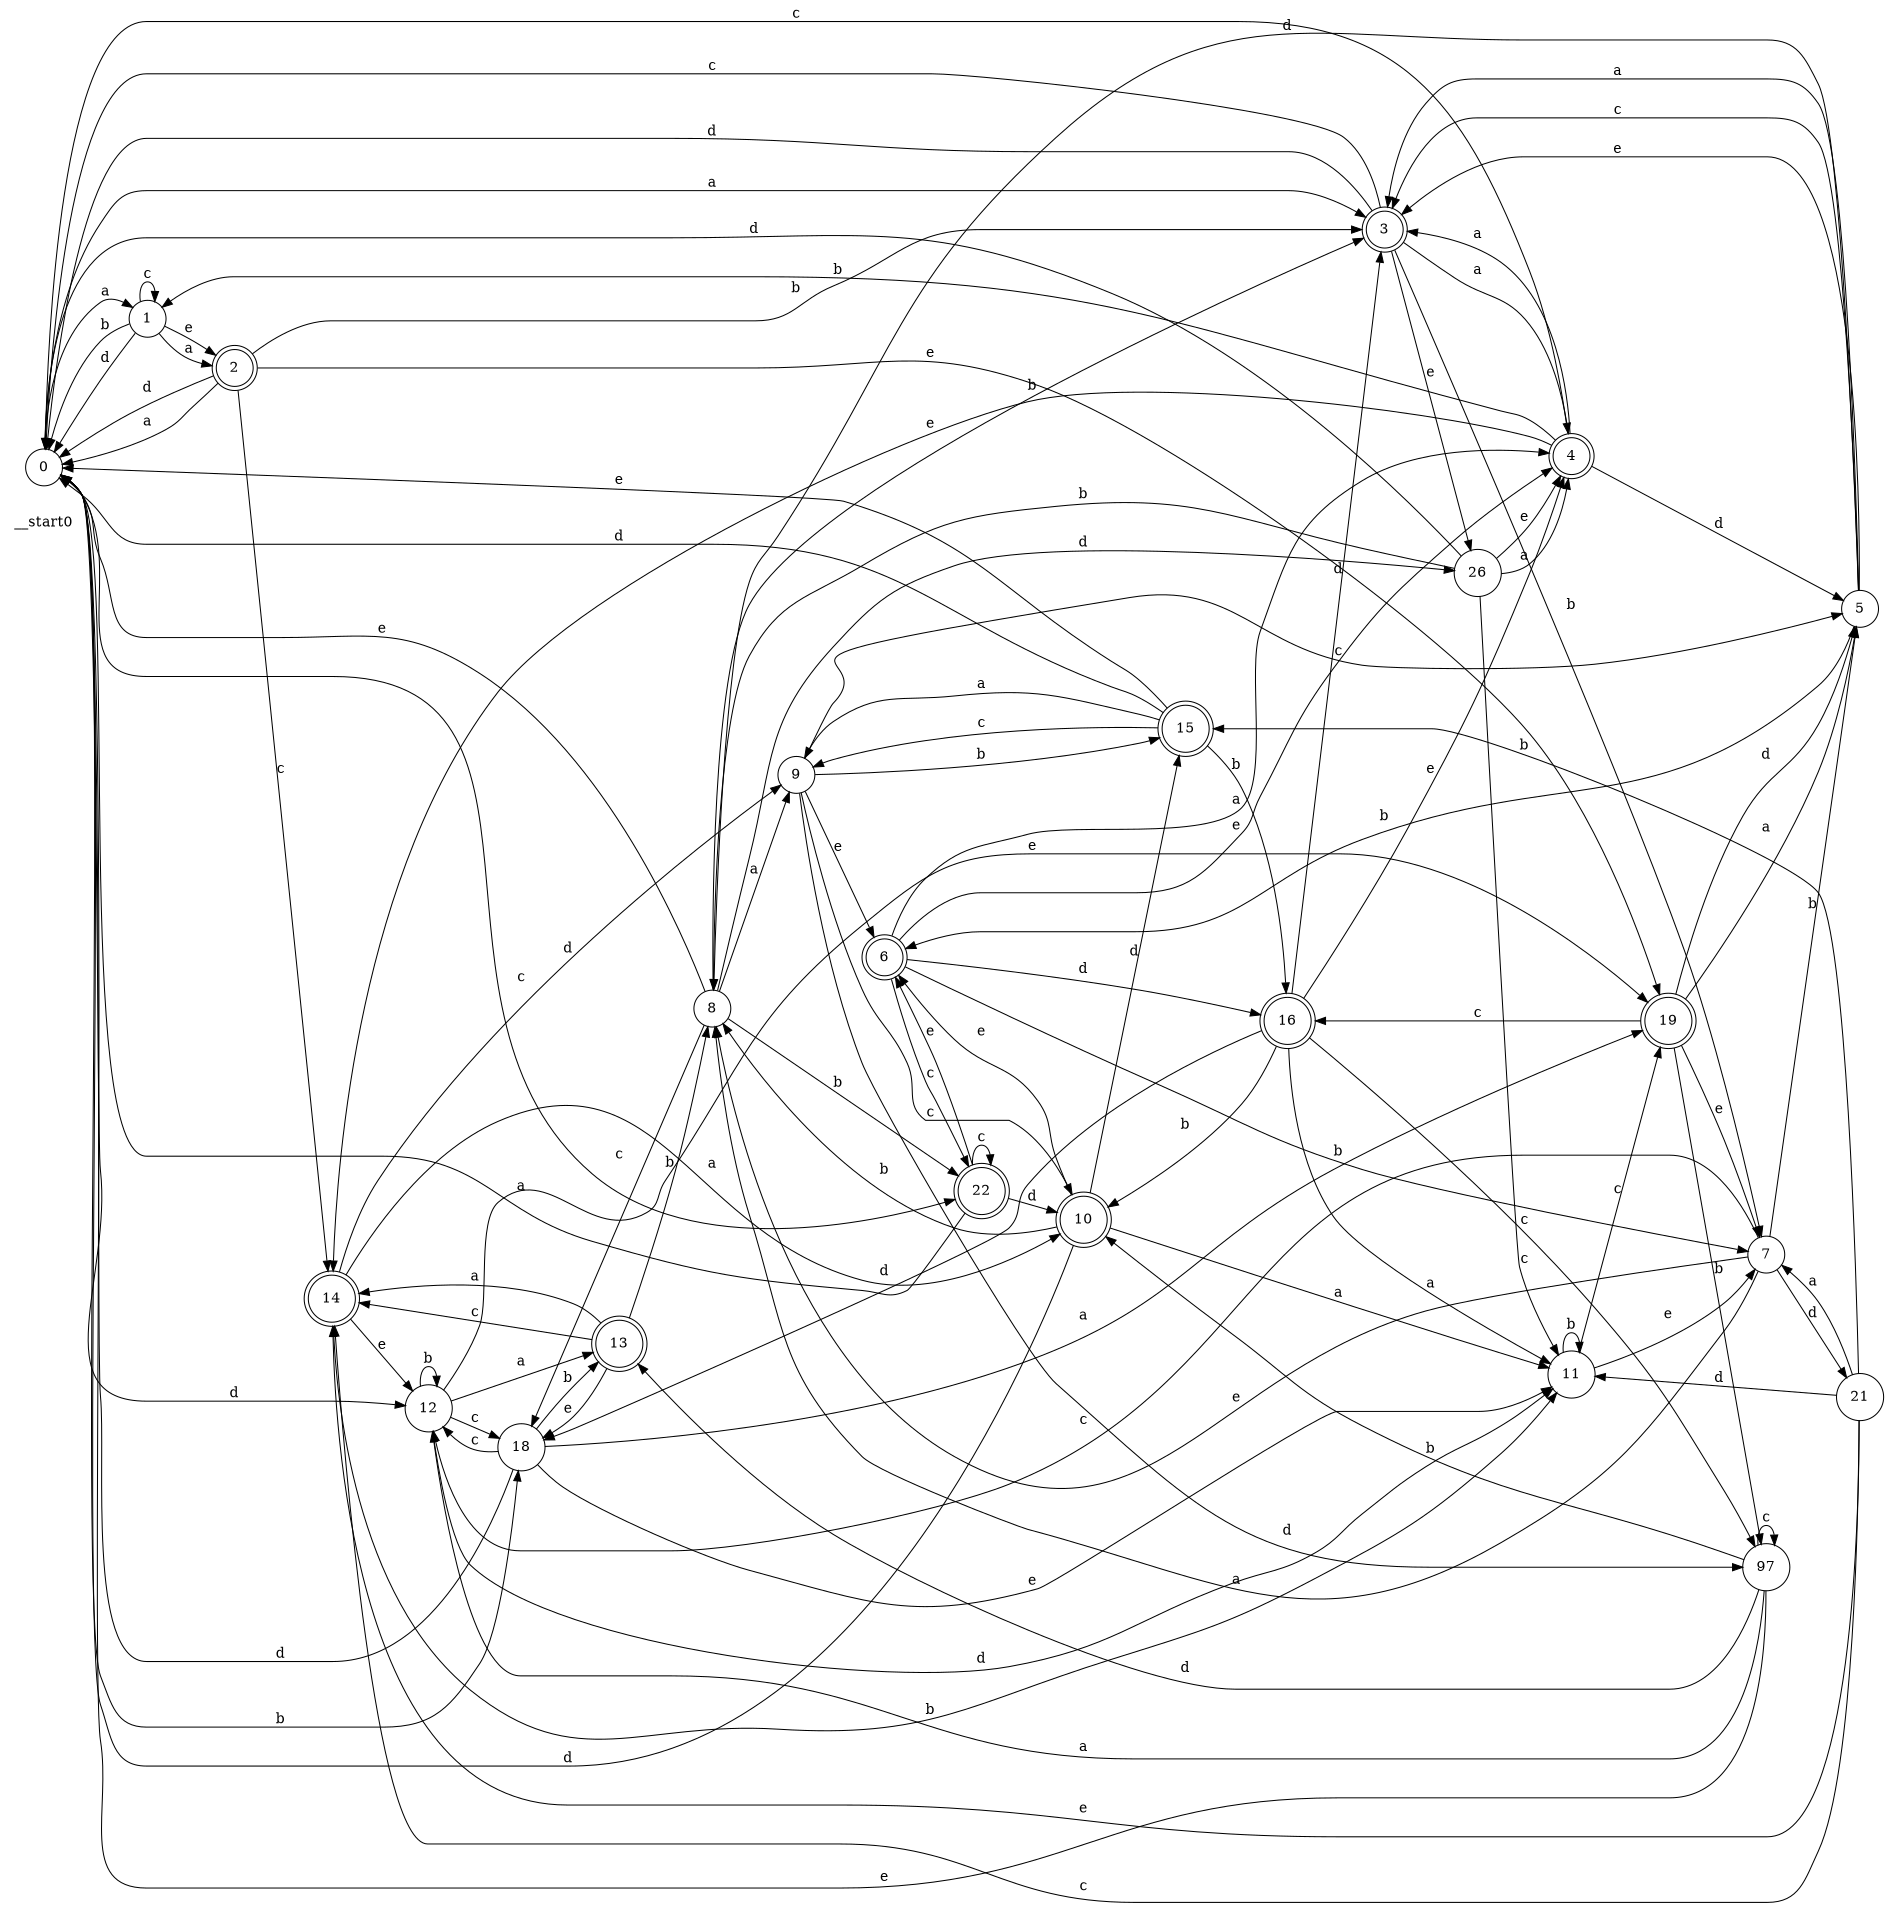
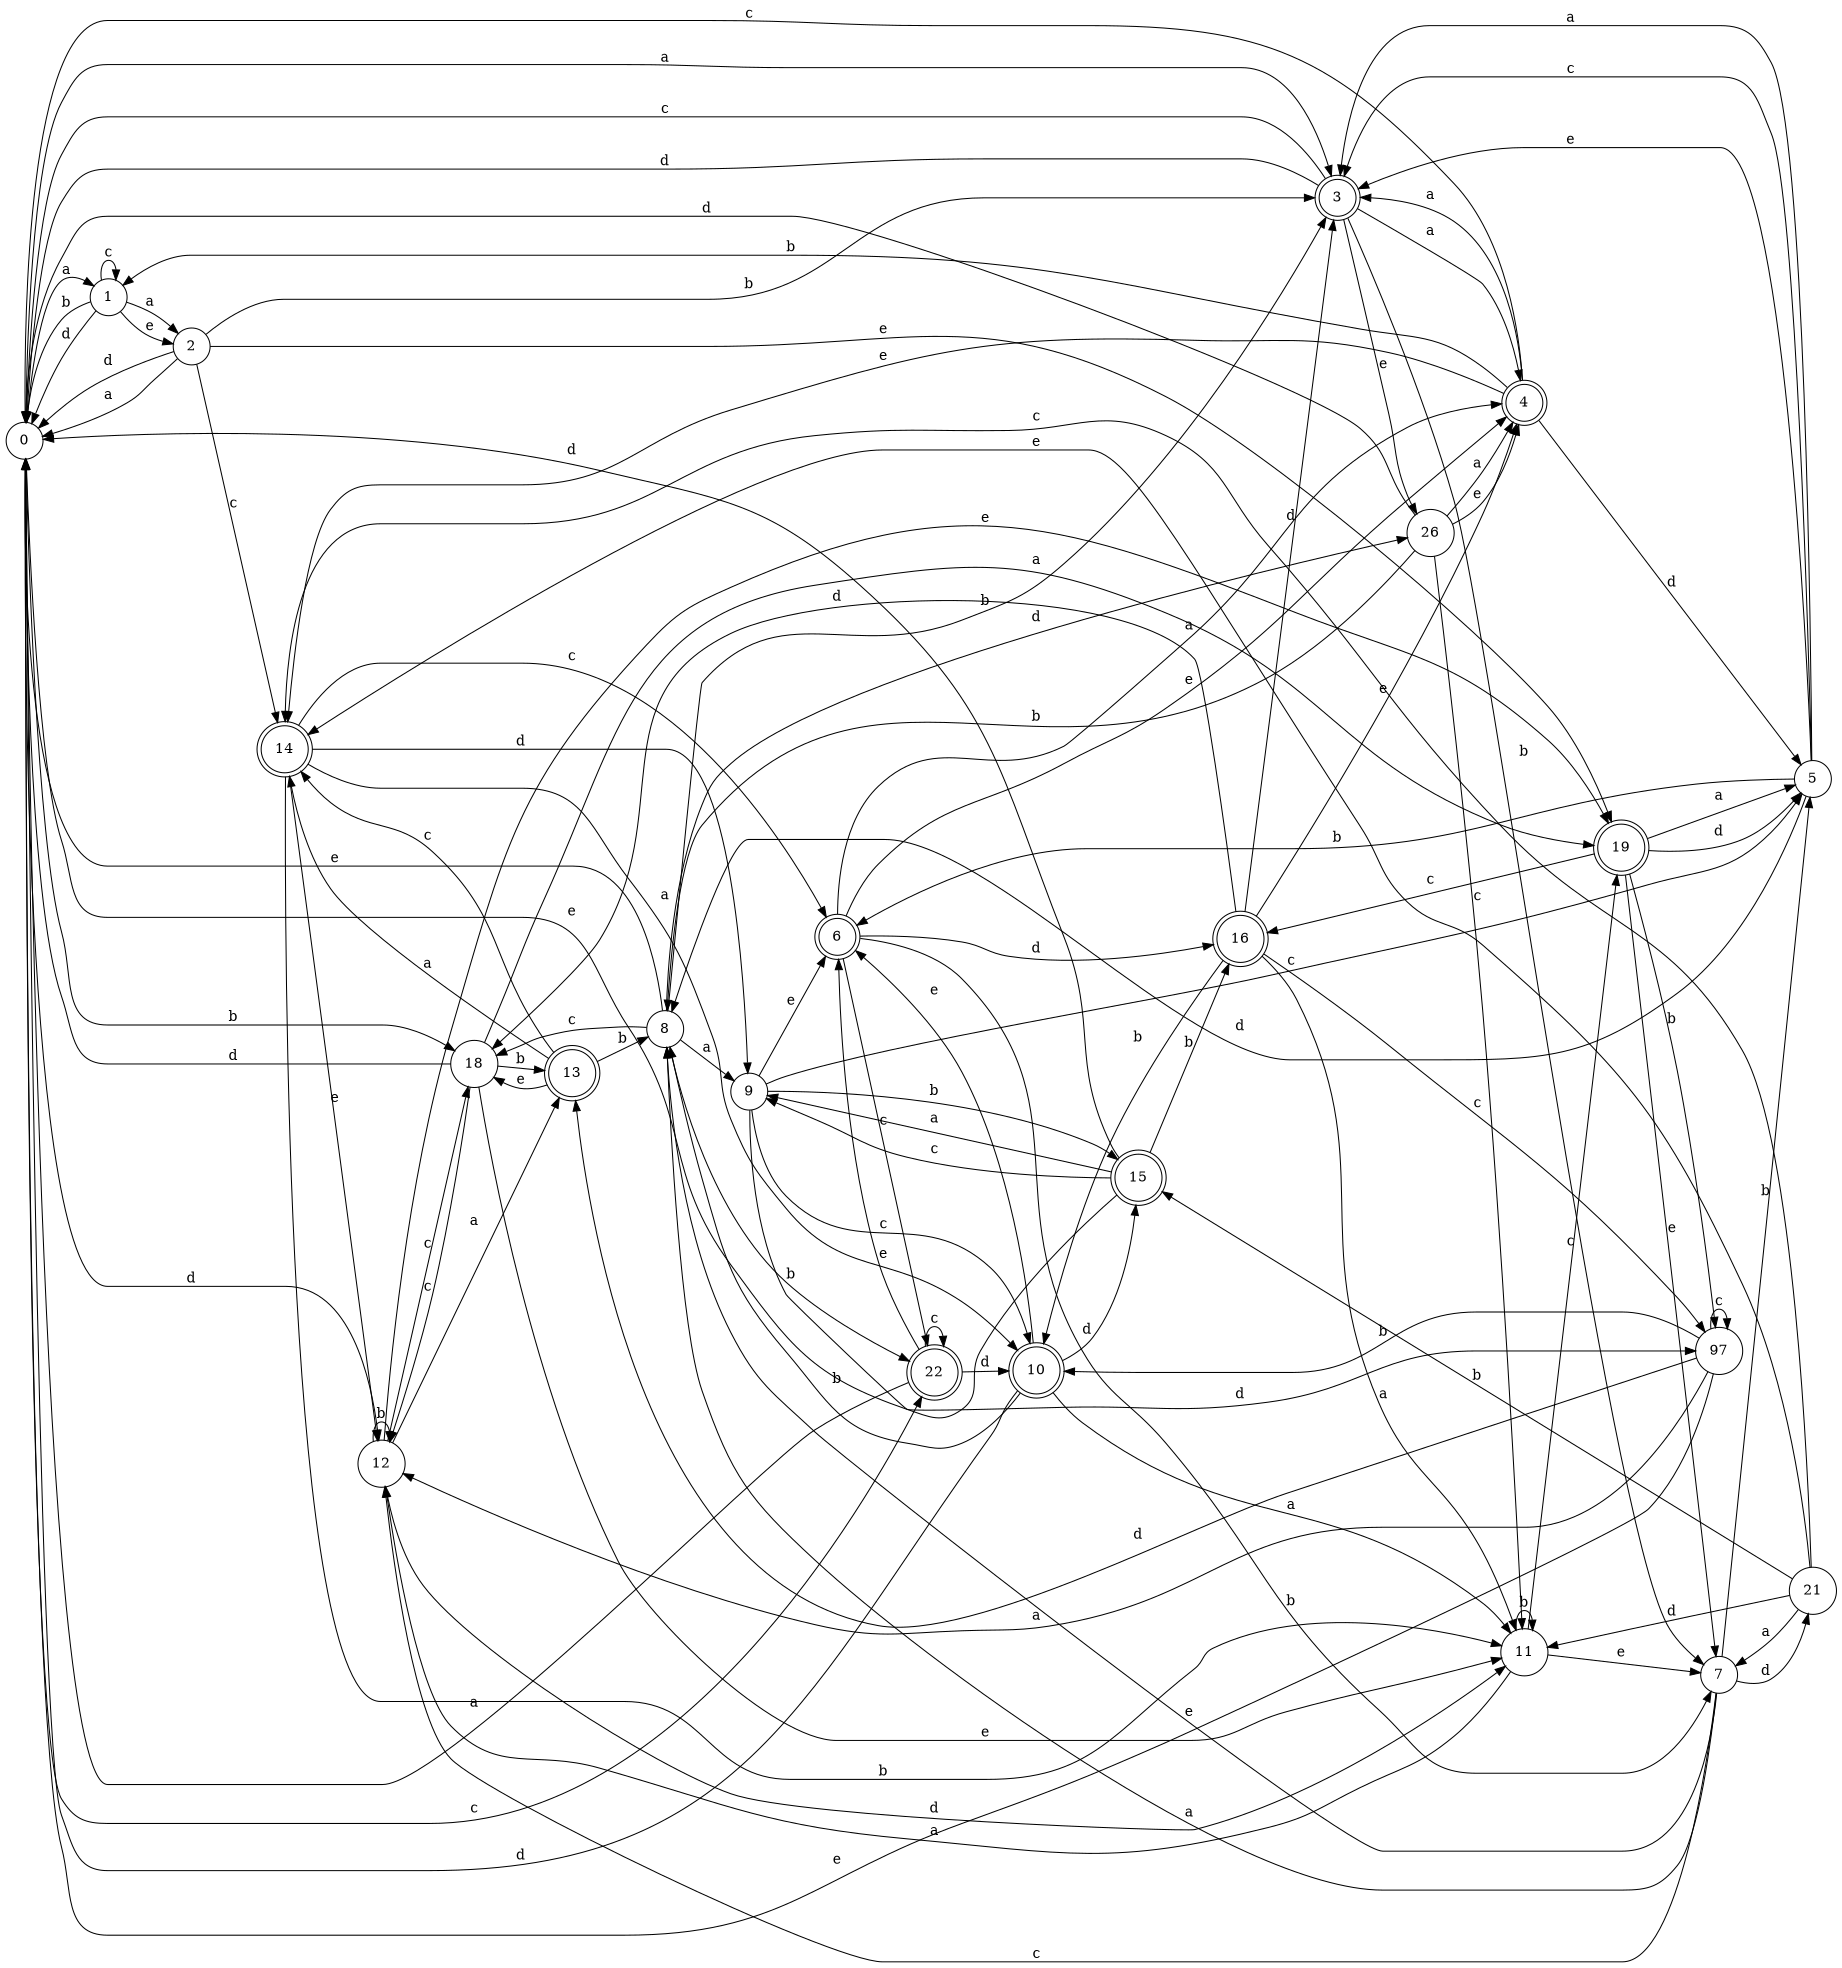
(235, 368) -> (192, 346)
(44, 523) -> none
none -> (597, 680)
none -> (879, 1836)
